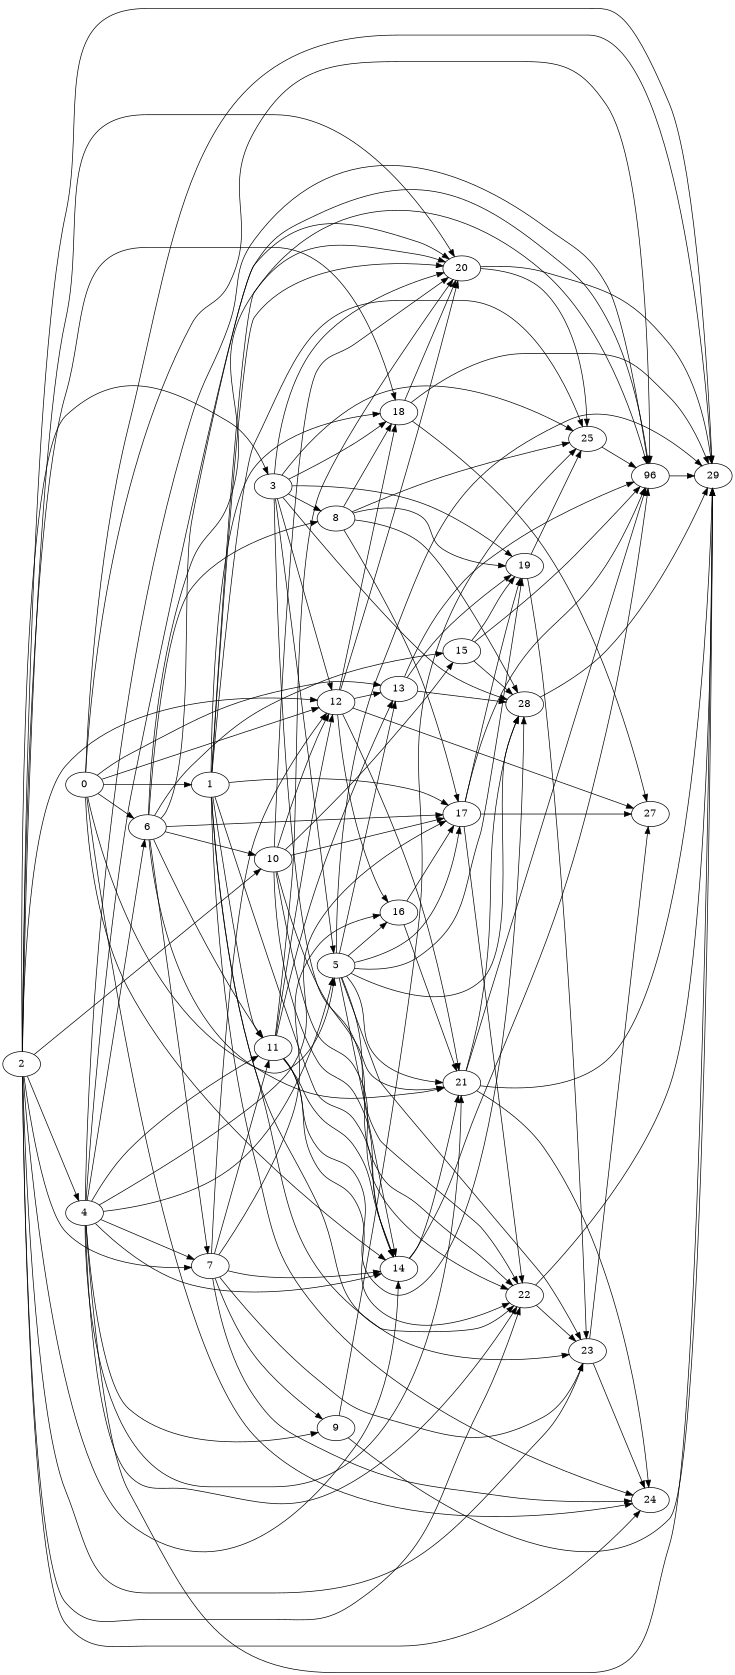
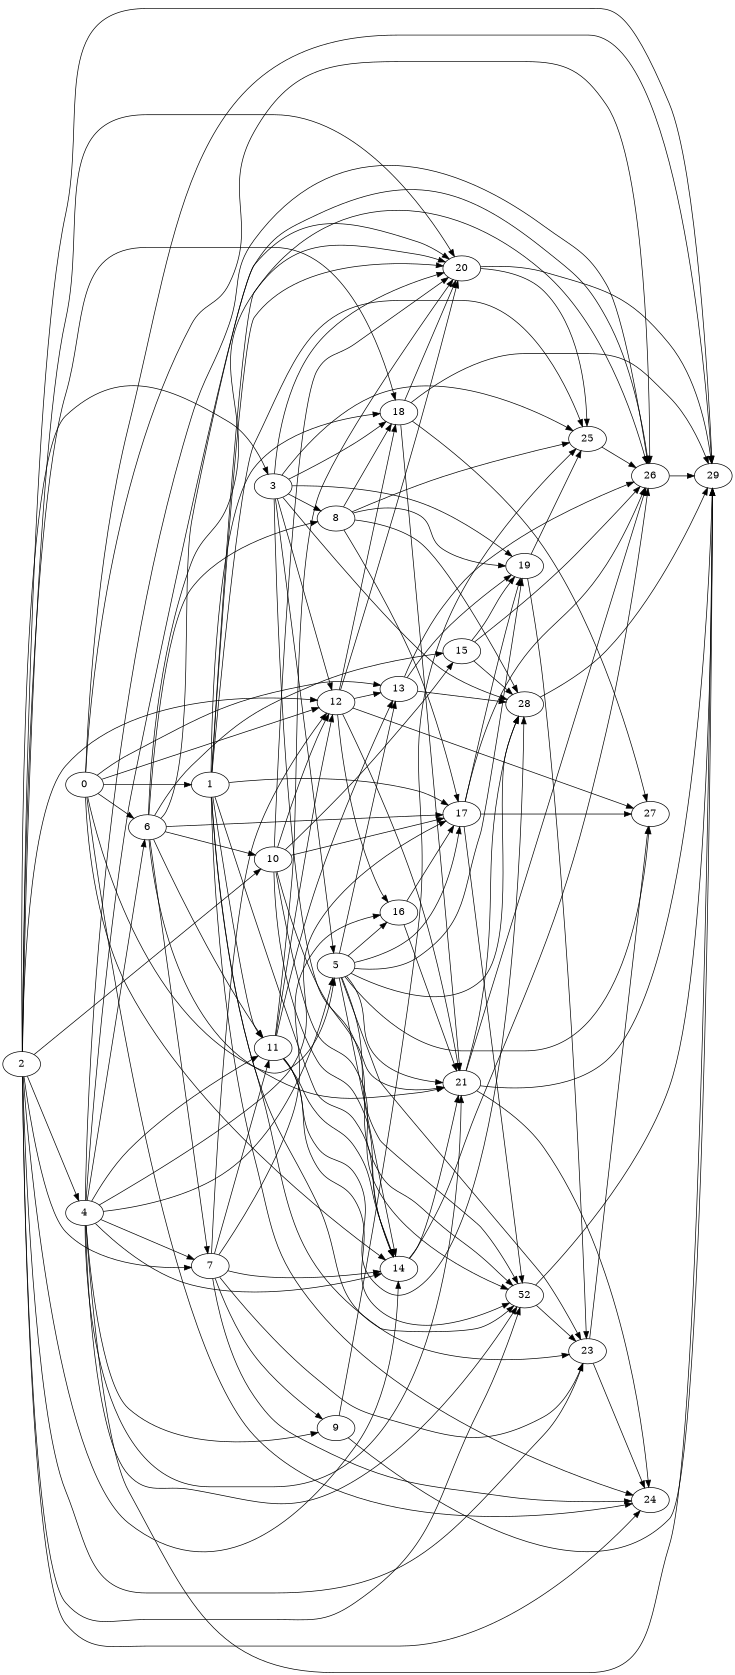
(650, 476) -> (650, 476)
(413, 587) -> (557, 1044)
none -> (430, 744)
(525, 1295) -> (525, 1295)
